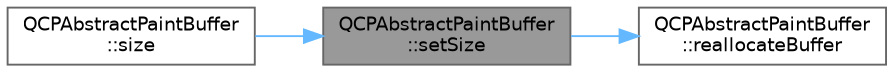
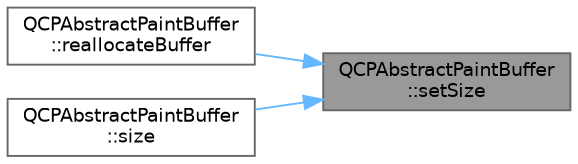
(595, 36) -> (280, 58)
